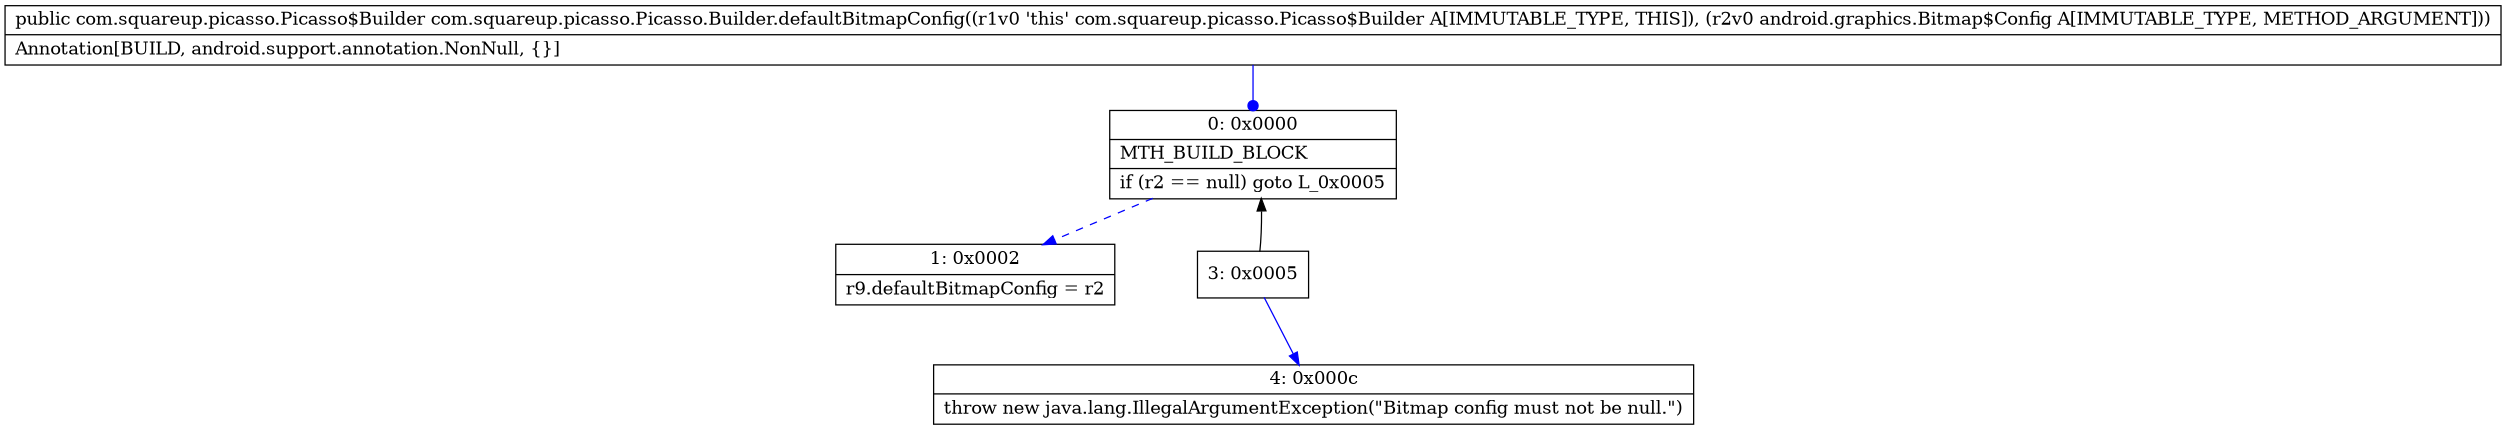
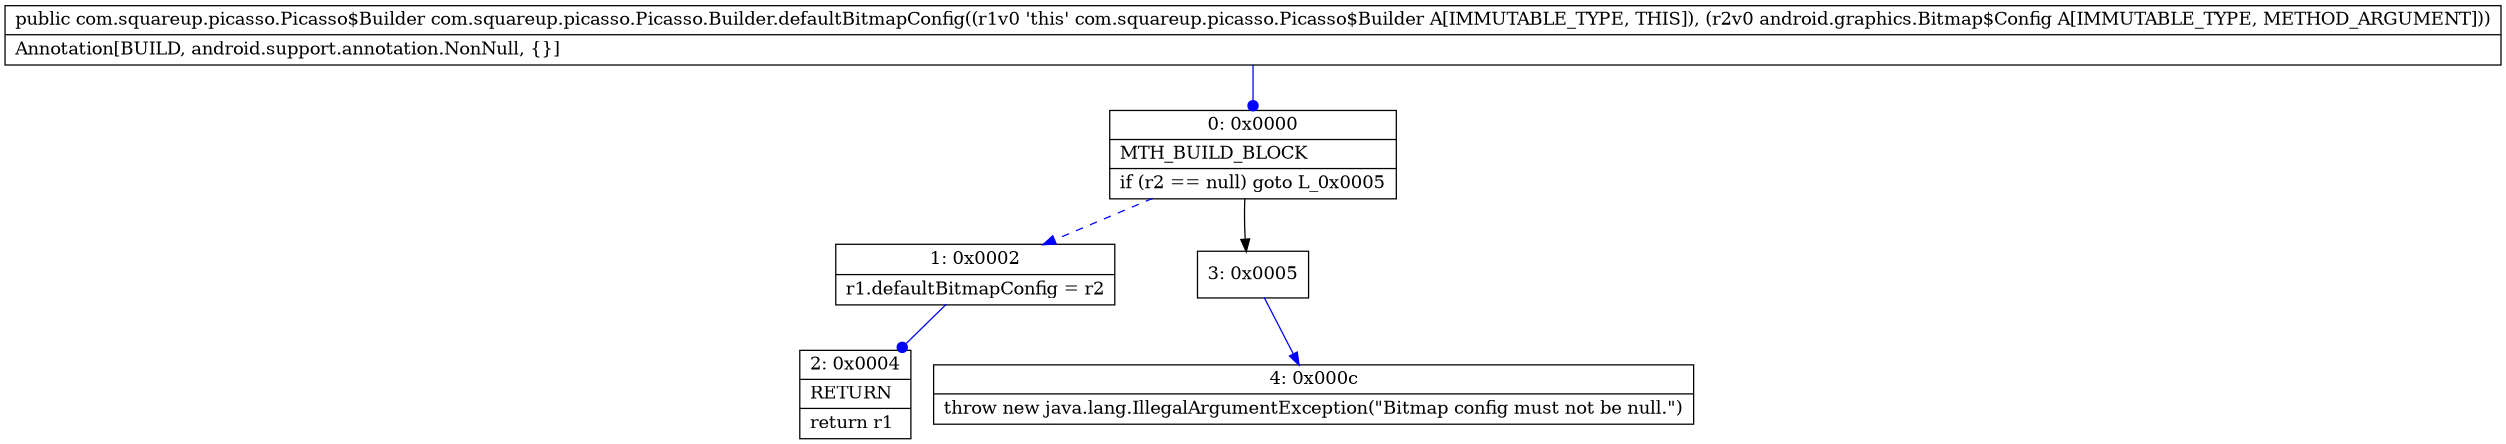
(1261, 232) -> (1245, 219)
(975, 289) -> (975, 289)
none -> (855, 395)
